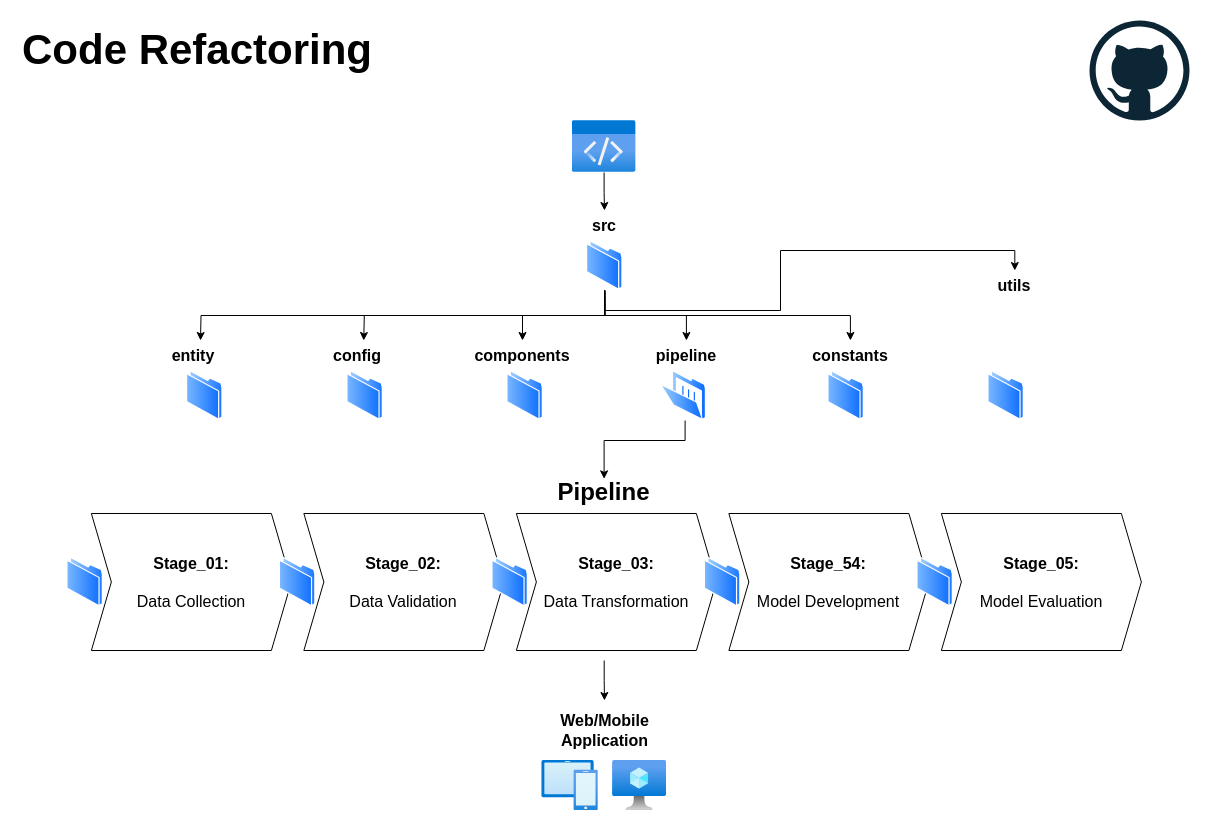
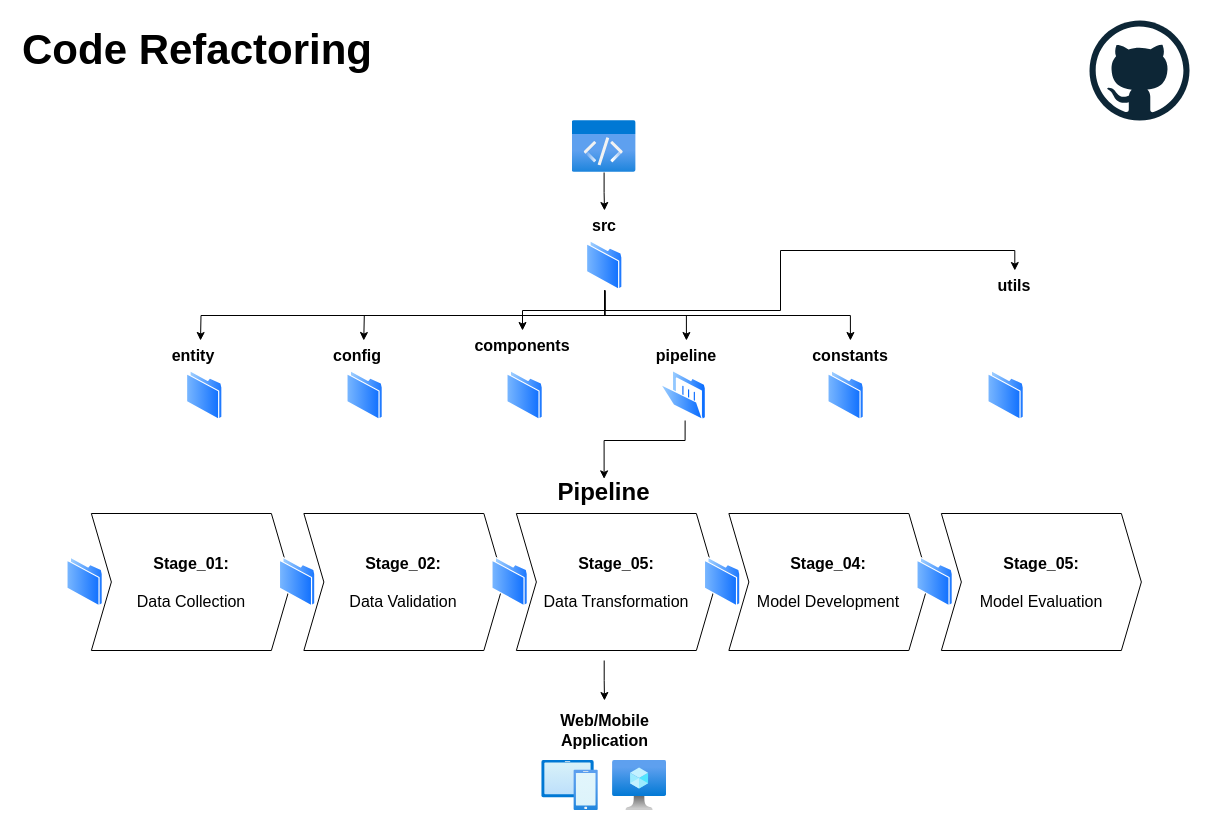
(522, 356) -> (522, 346)
(617, 583) -> (617, 583)
(829, 583) -> (829, 583)
